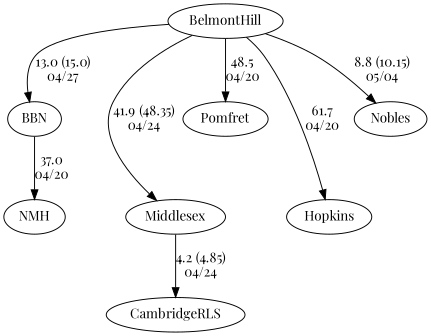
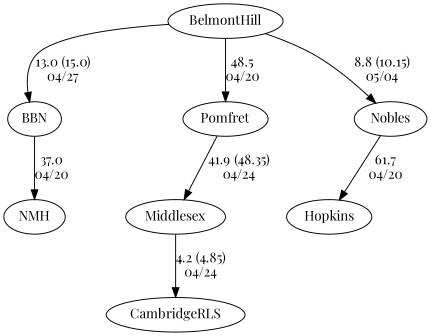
(113, 102) -> (203, 163)
(294, 109) -> (362, 164)
